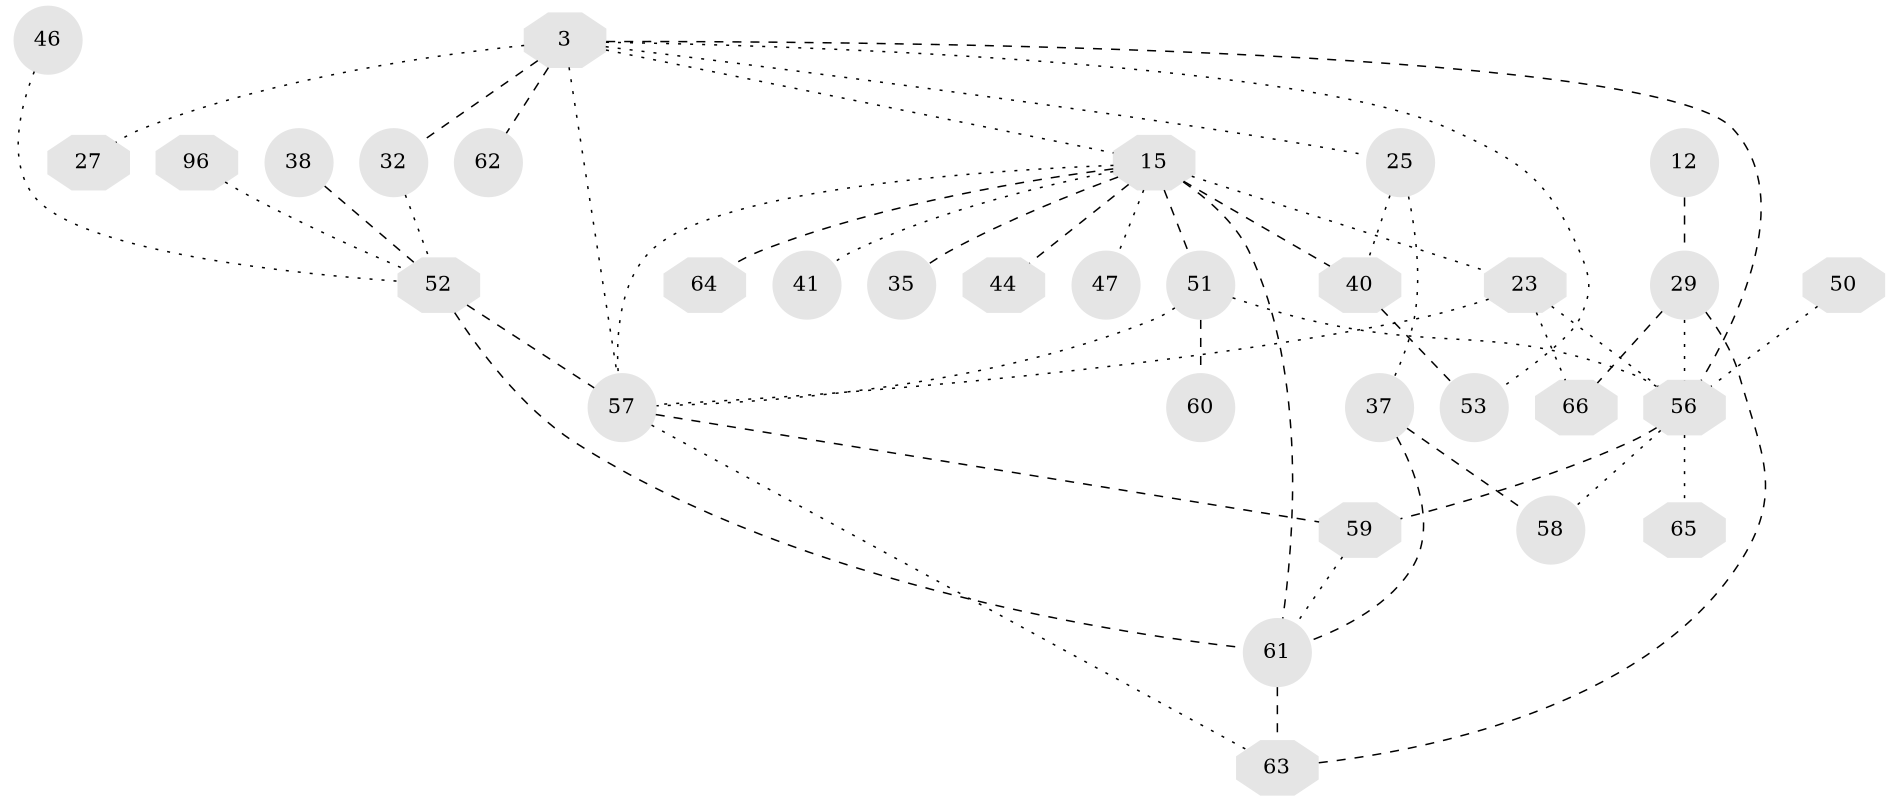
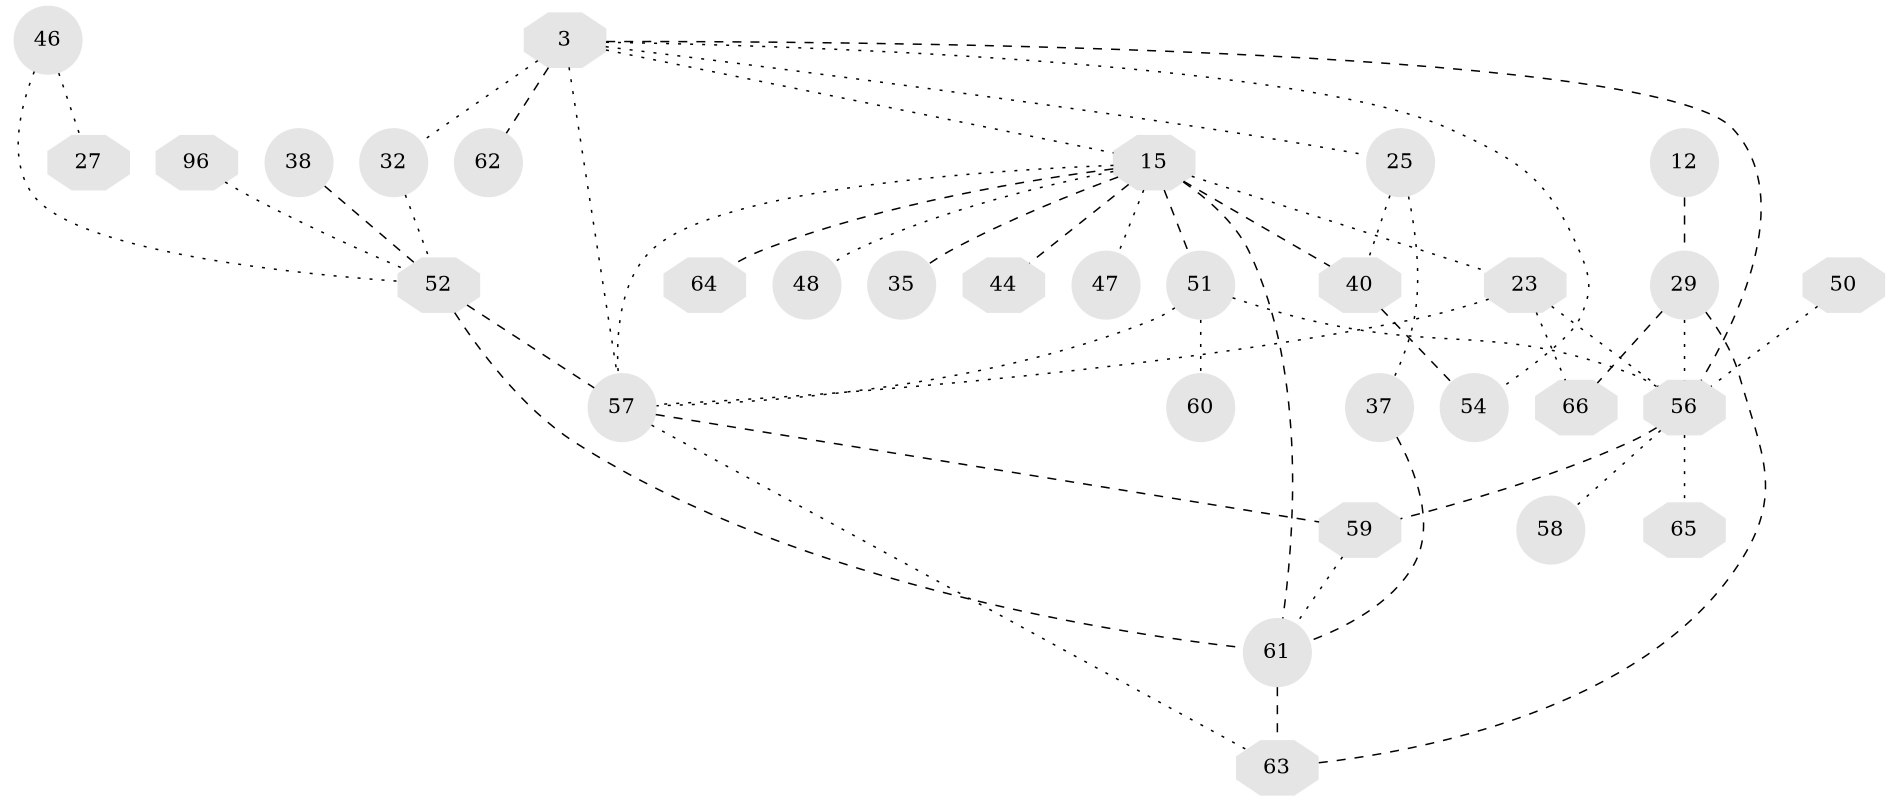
(316, 78) -> (69, 104)
(479, 101) -> (479, 101)
(807, 285) -> (807, 285)
(1201, 345) -> (1201, 345)
(1474, 408) -> (1474, 408)
(1465, 469) -> none
